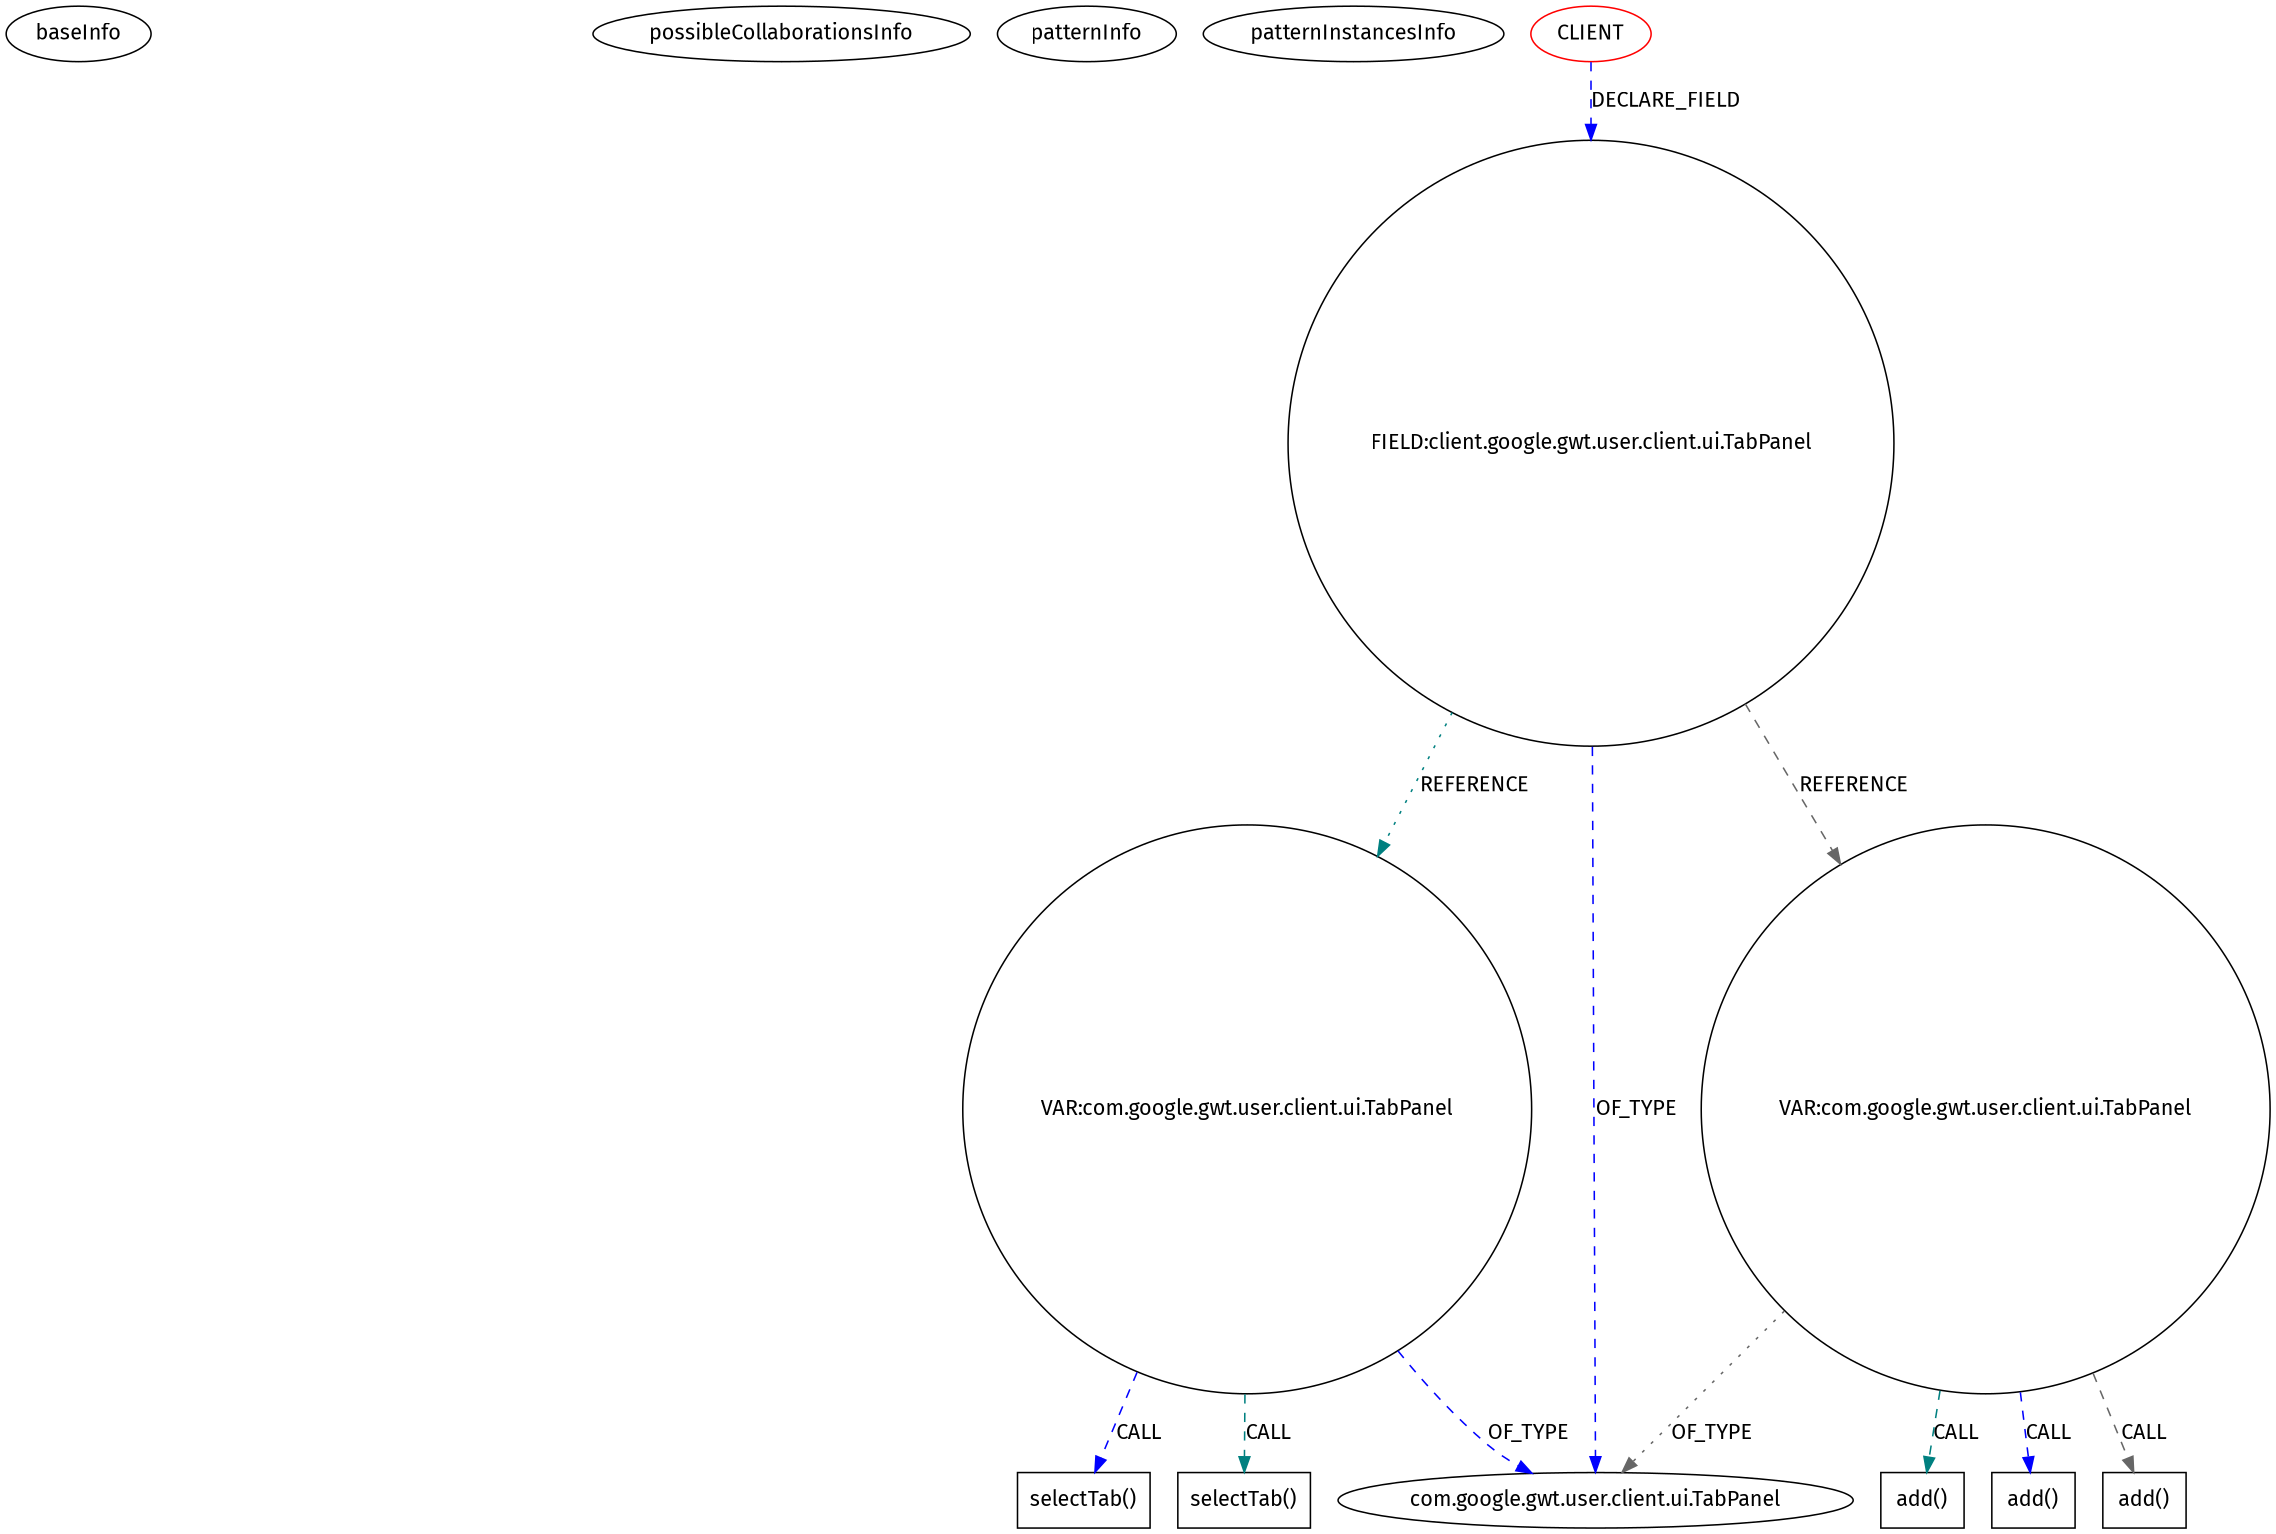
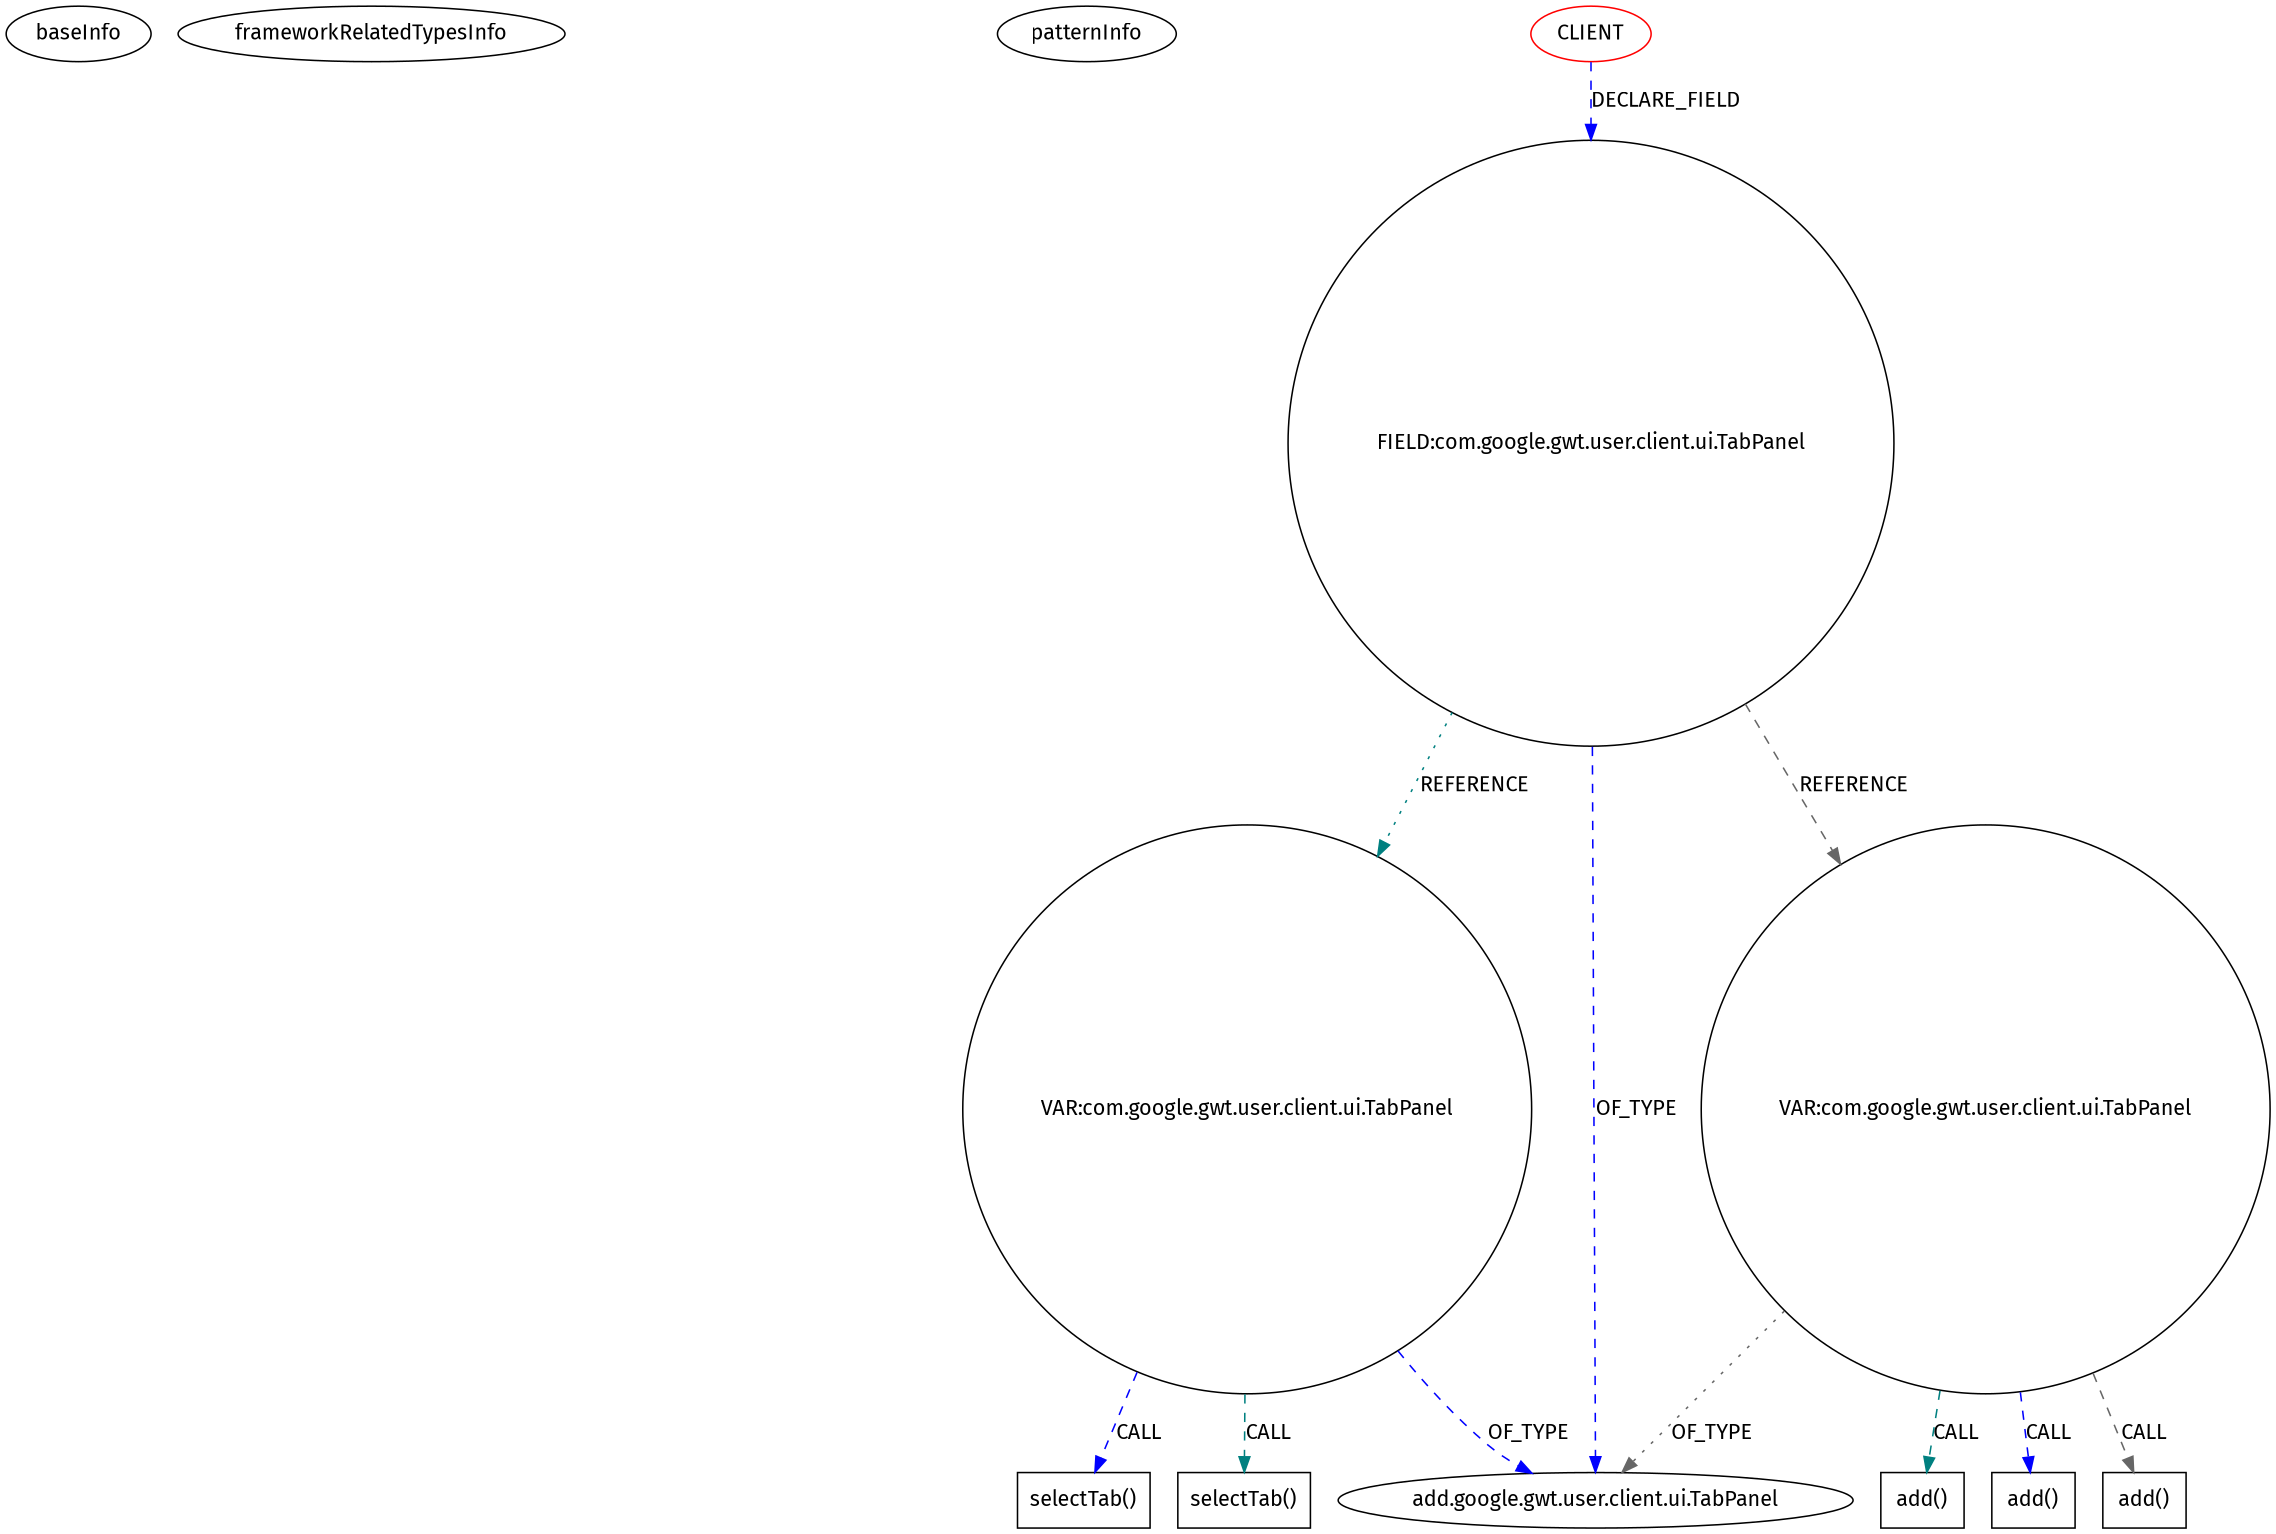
none -> (372, 34)
(782, 34) -> none
(1354, 34) -> none
(1591, 443) -> (1591, 443)
(1596, 1500) -> (1596, 1500)
